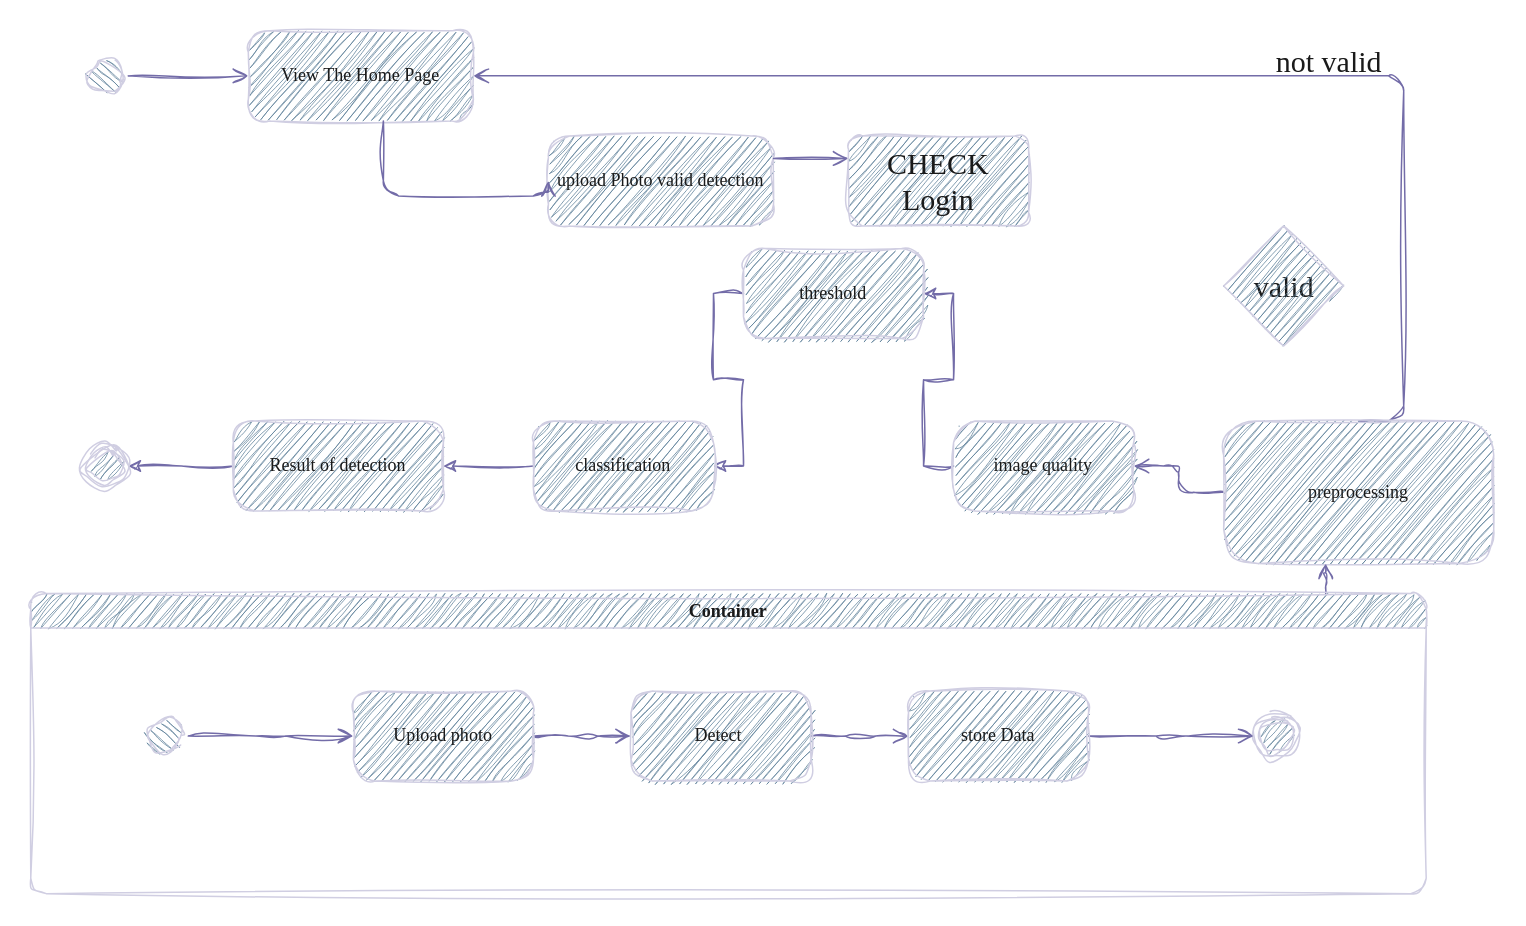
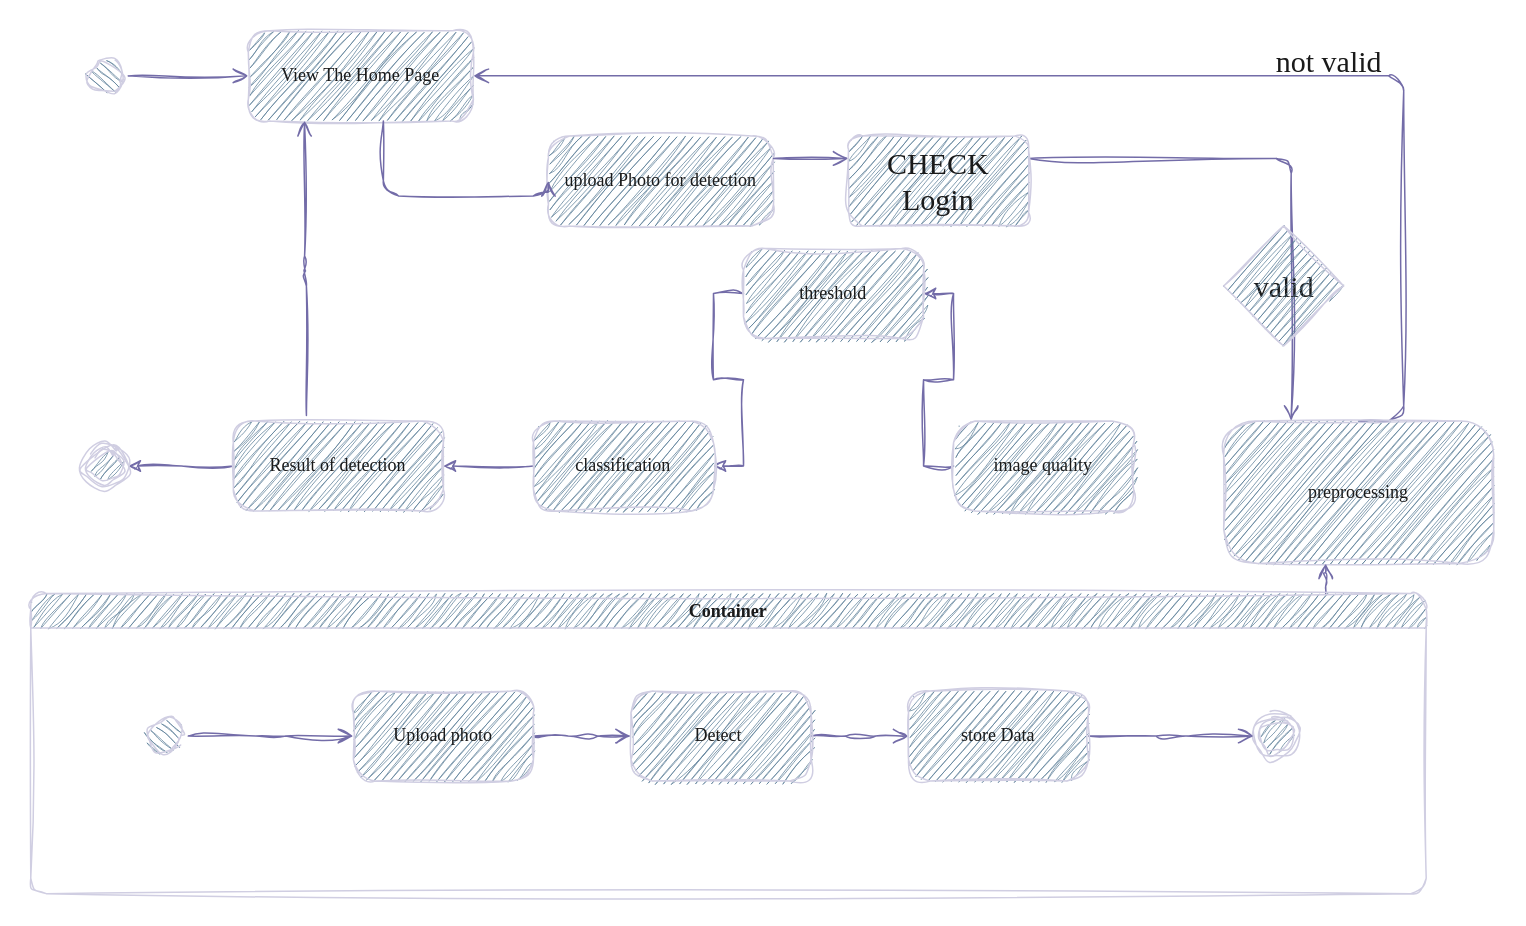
none -> (1286, 161)
(661, 181) -> (661, 181)
none -> (305, 271)
(1178, 480) -> none
